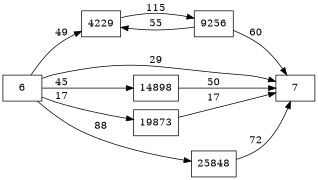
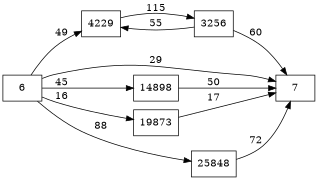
(214, 24) -> (214, 24)
(62, 96) -> (62, 96)
